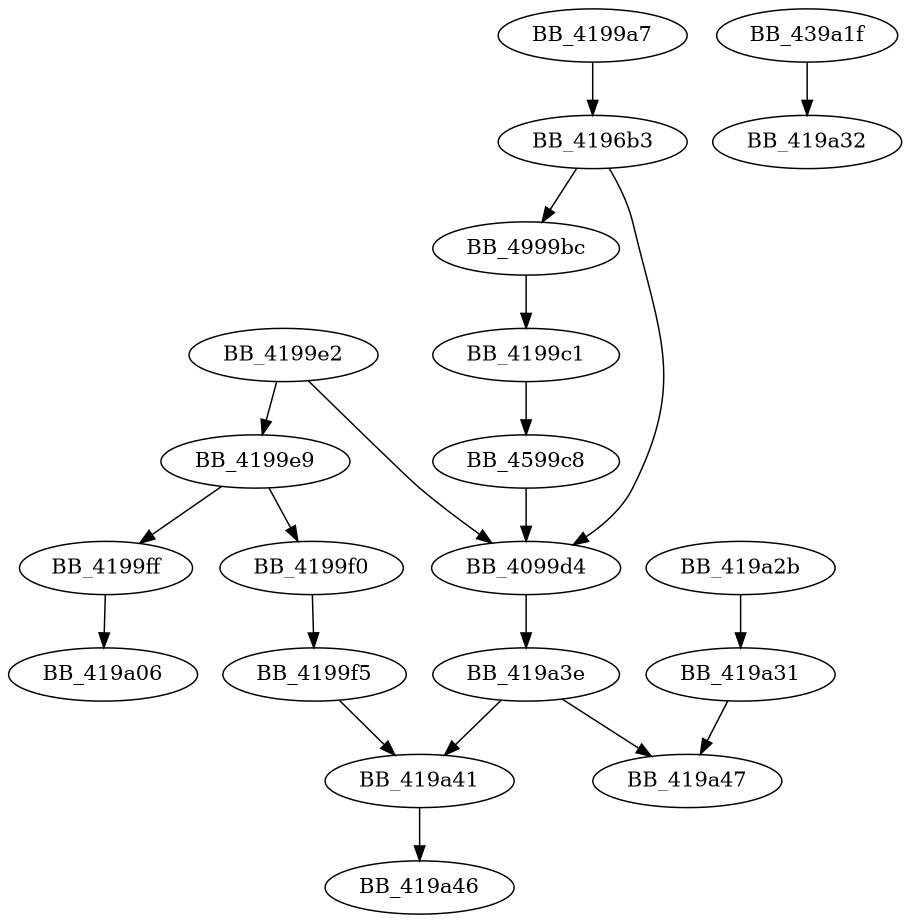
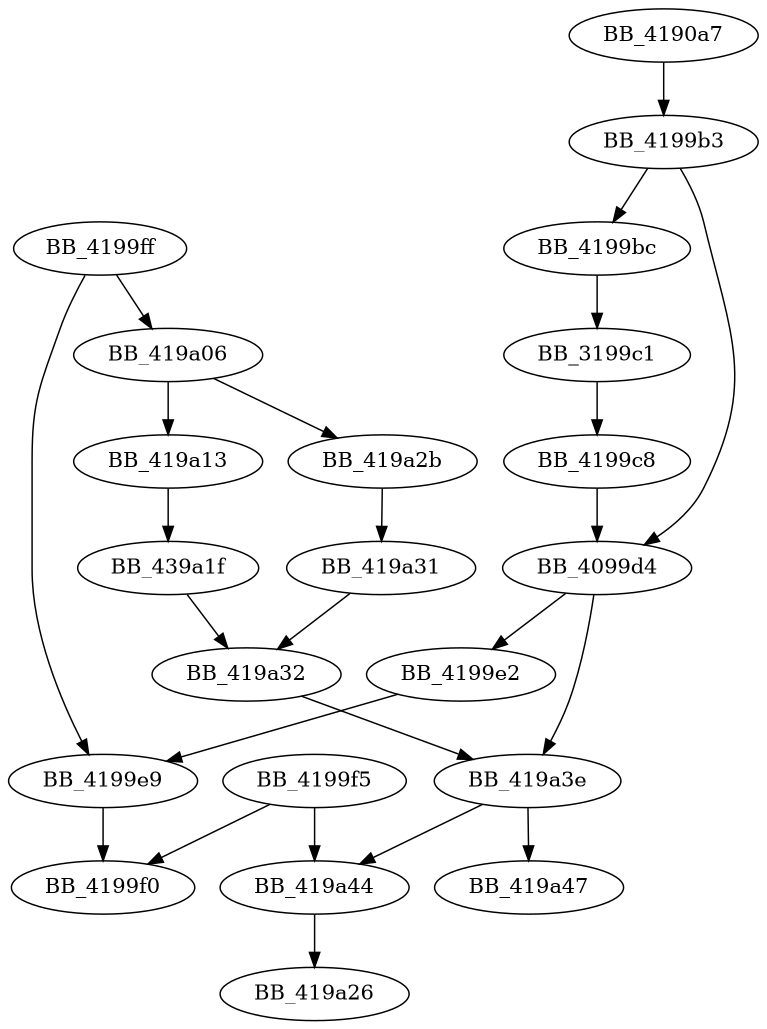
(593, 36) -> (664, 36)
(593, 142) -> (664, 142)
(526, 248) -> (597, 248)
(526, 355) -> (597, 355)
none -> (269, 405)
(391, 461) -> (535, 617)
none -> (168, 462)
(526, 462) -> (597, 462)
(187, 510) -> (32, 508)
(313, 614) -> (216, 831)
(718, 721) -> (320, 617)
none -> (380, 725)
(420, 781) -> (315, 888)
(420, 888) -> (315, 994)
